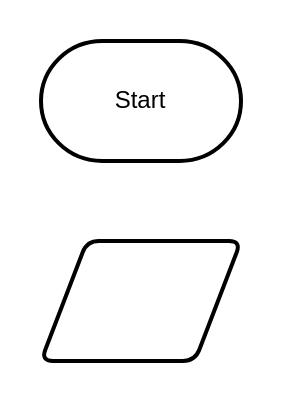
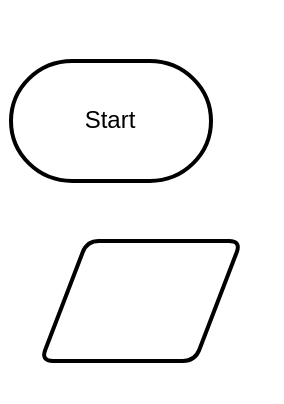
(141, 101) -> (111, 121)
